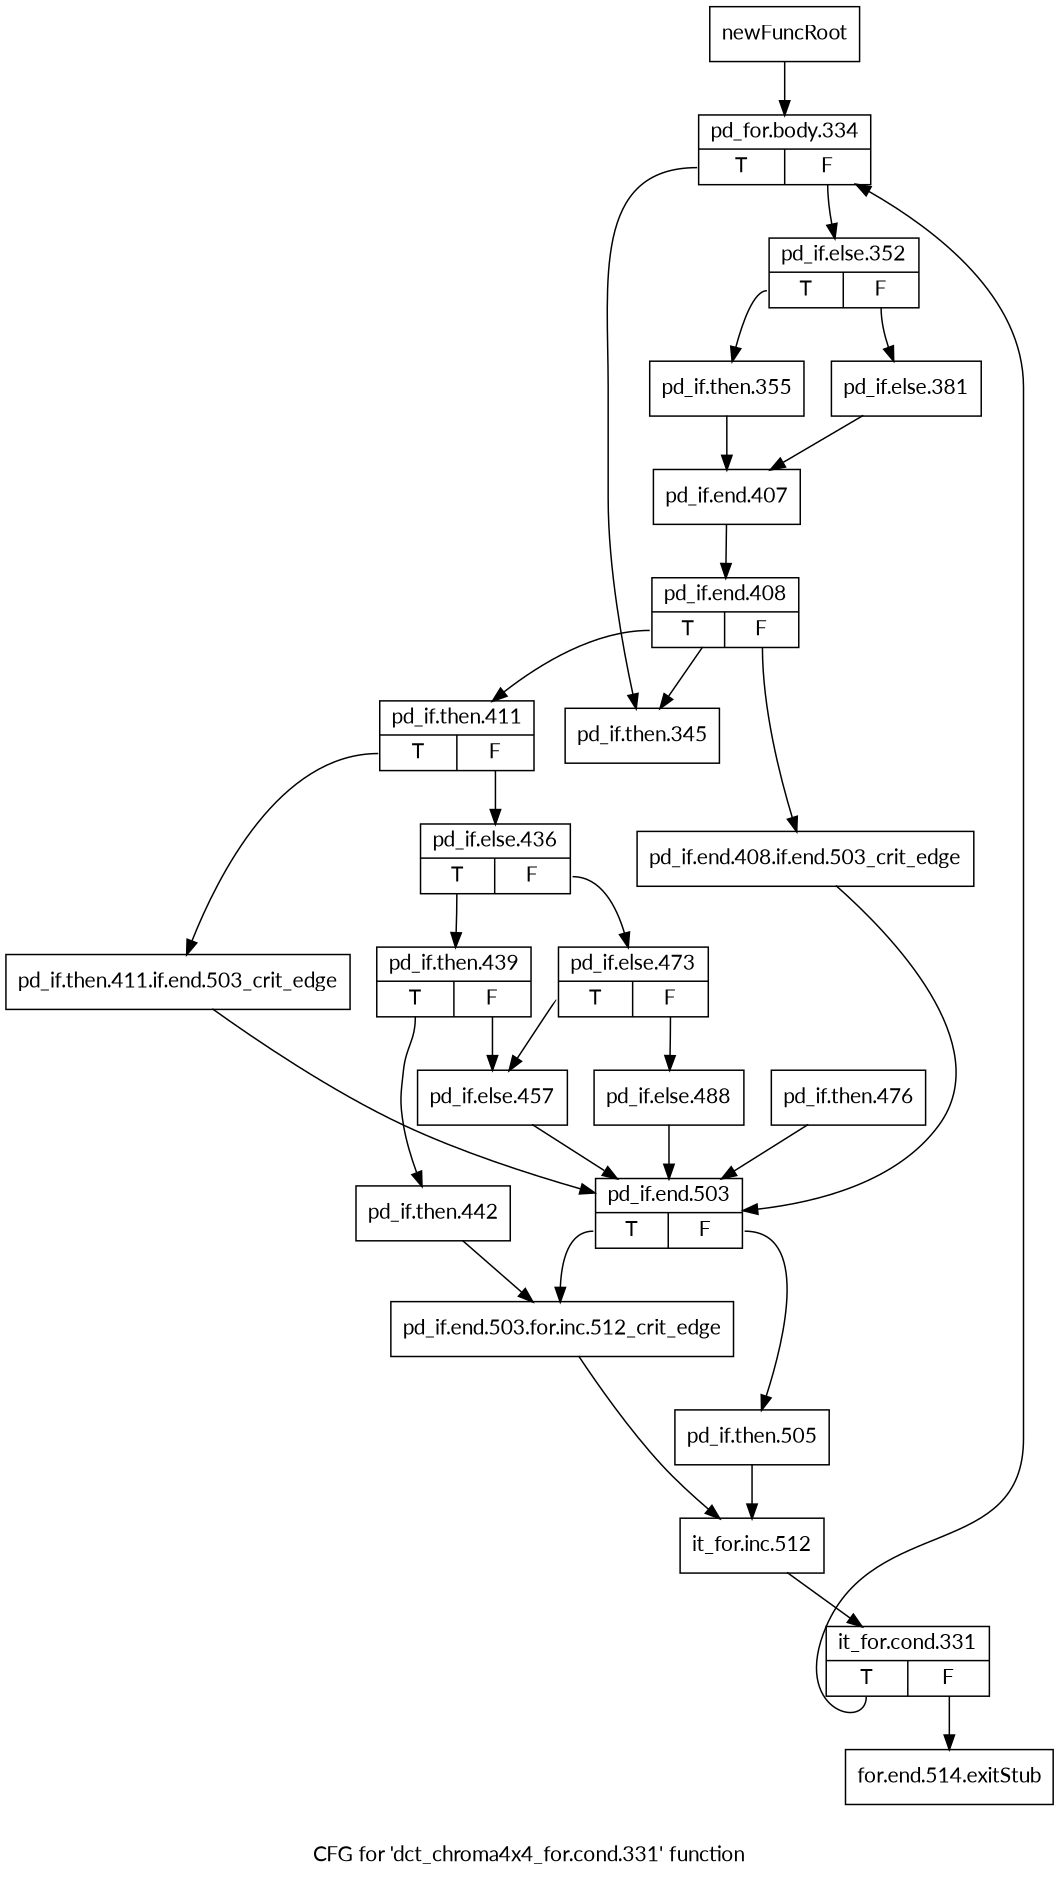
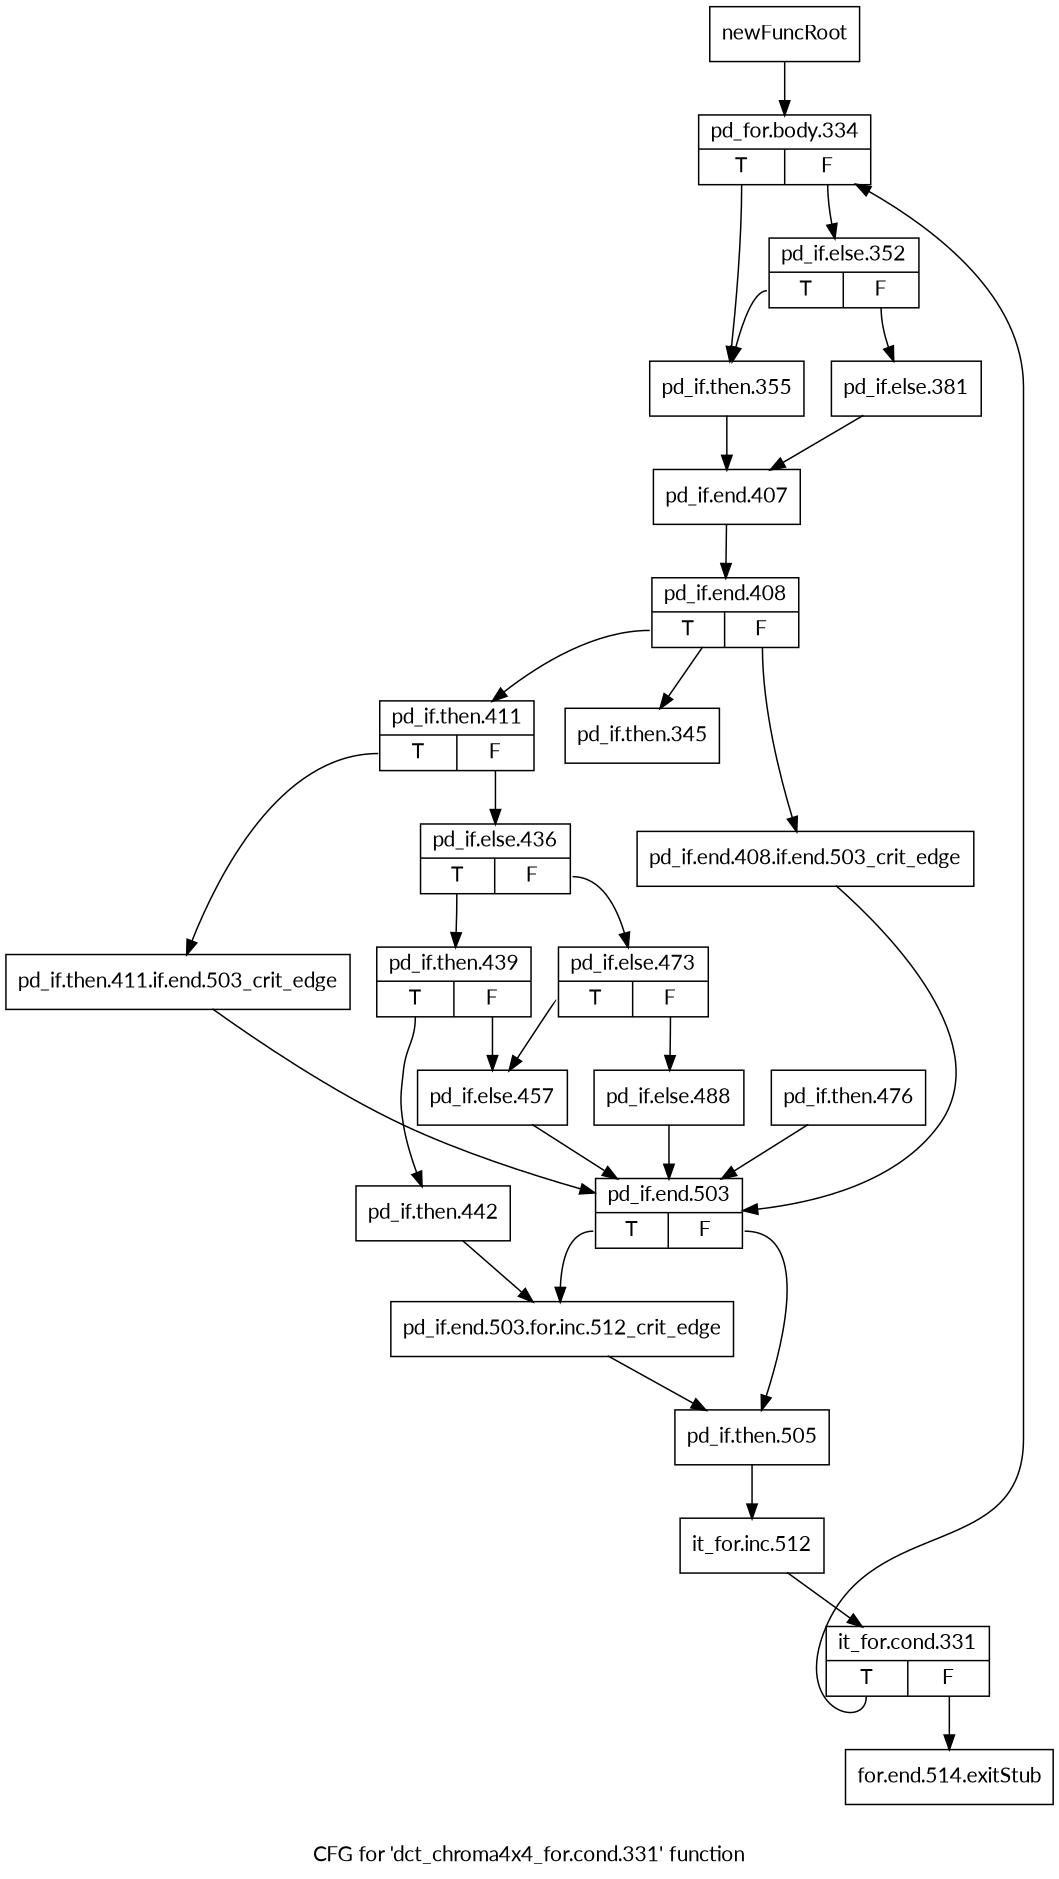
(608, 407) -> (739, 266)
(638, 1437) -> (650, 1379)
